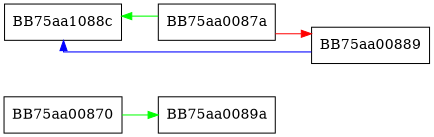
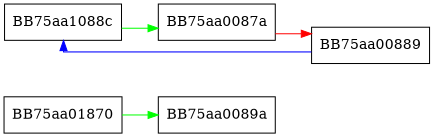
(145, 16) -> (135, 28)
(63, 115) -> (63, 115)
